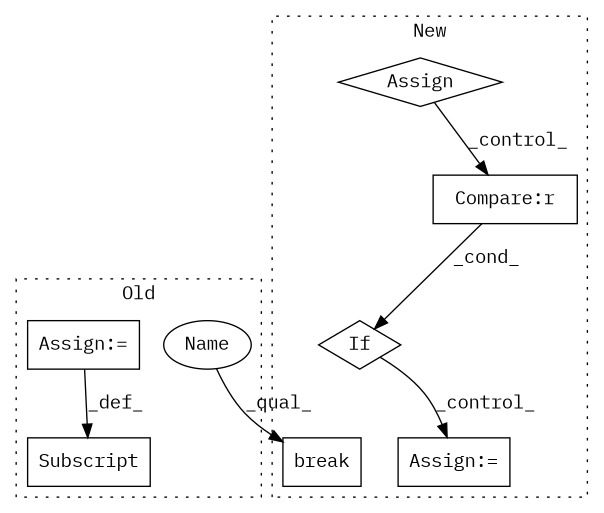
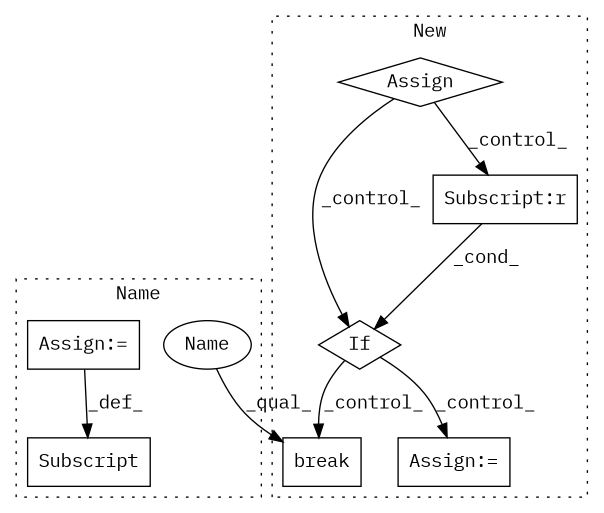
none -> (315, 194)
(505, 199) -> (505, 199)
(139, 294) -> (139, 294)
none -> (325, 389)
